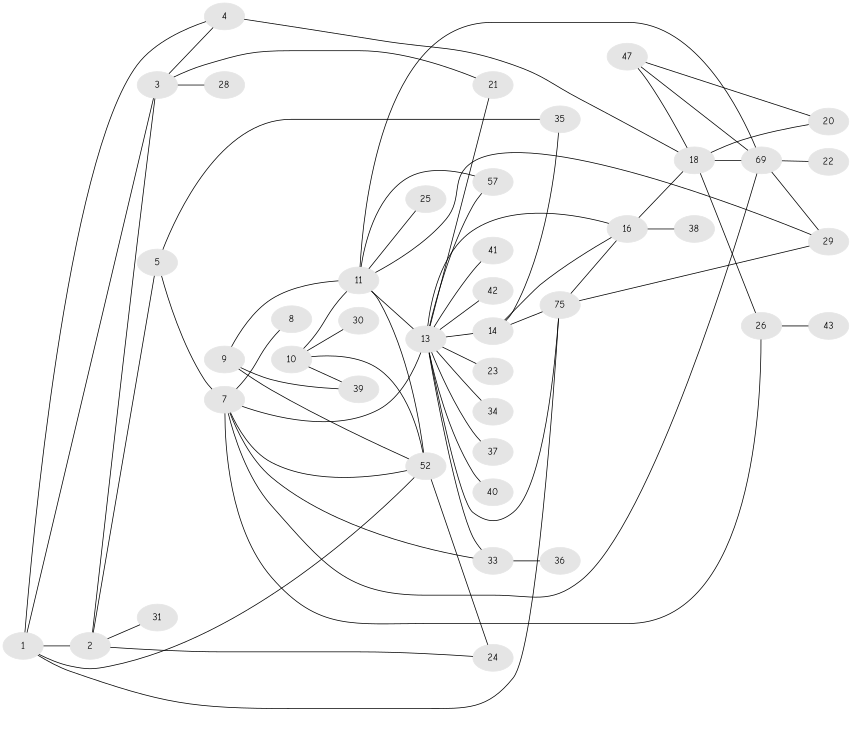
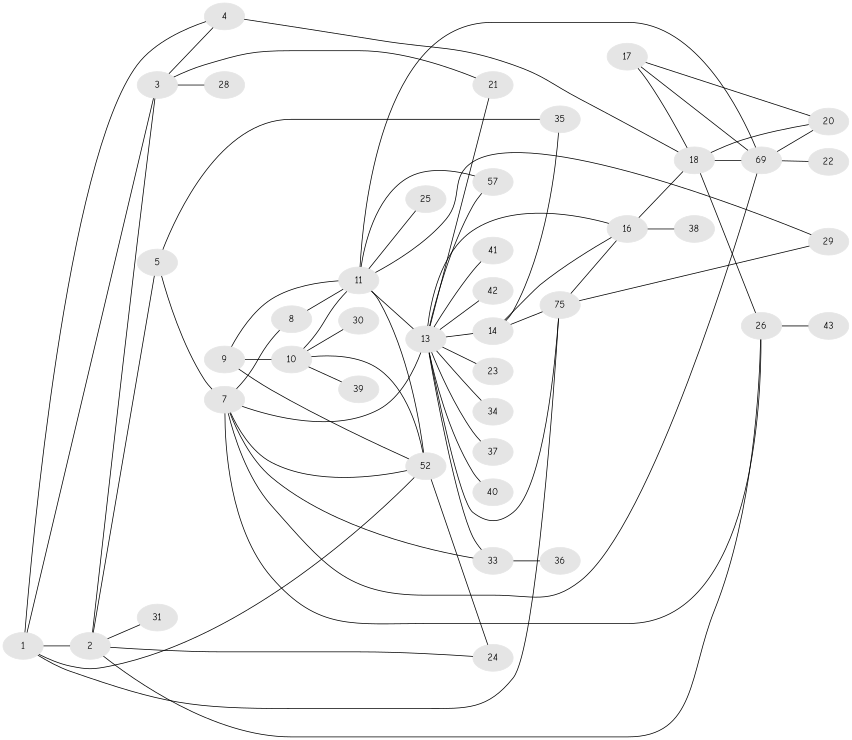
(627, 57) -> (627, 57)
(795, 201) -> (795, 141)
none -> (325, 300)
(288, 383) -> (253, 359)
none -> (577, 737)
